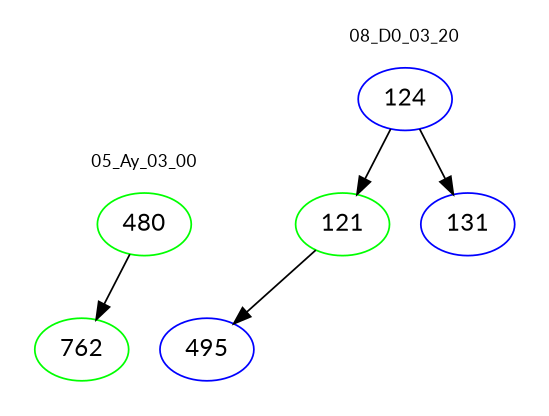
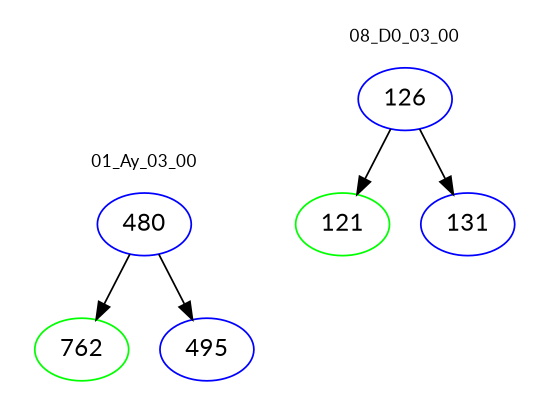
(405, 37) -> (405, 37)
(405, 99) -> (405, 99)
(144, 163) -> (144, 163)
(144, 224) -> (144, 224)
(281, 281) -> (172, 279)
